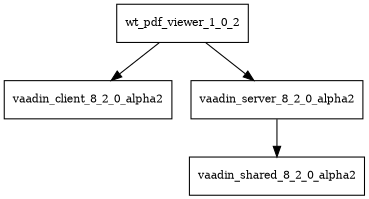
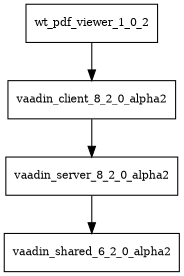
(226, 58) -> (92, 133)
(277, 176) -> (92, 253)
